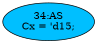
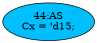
(49, 22) -> (49, 22)
